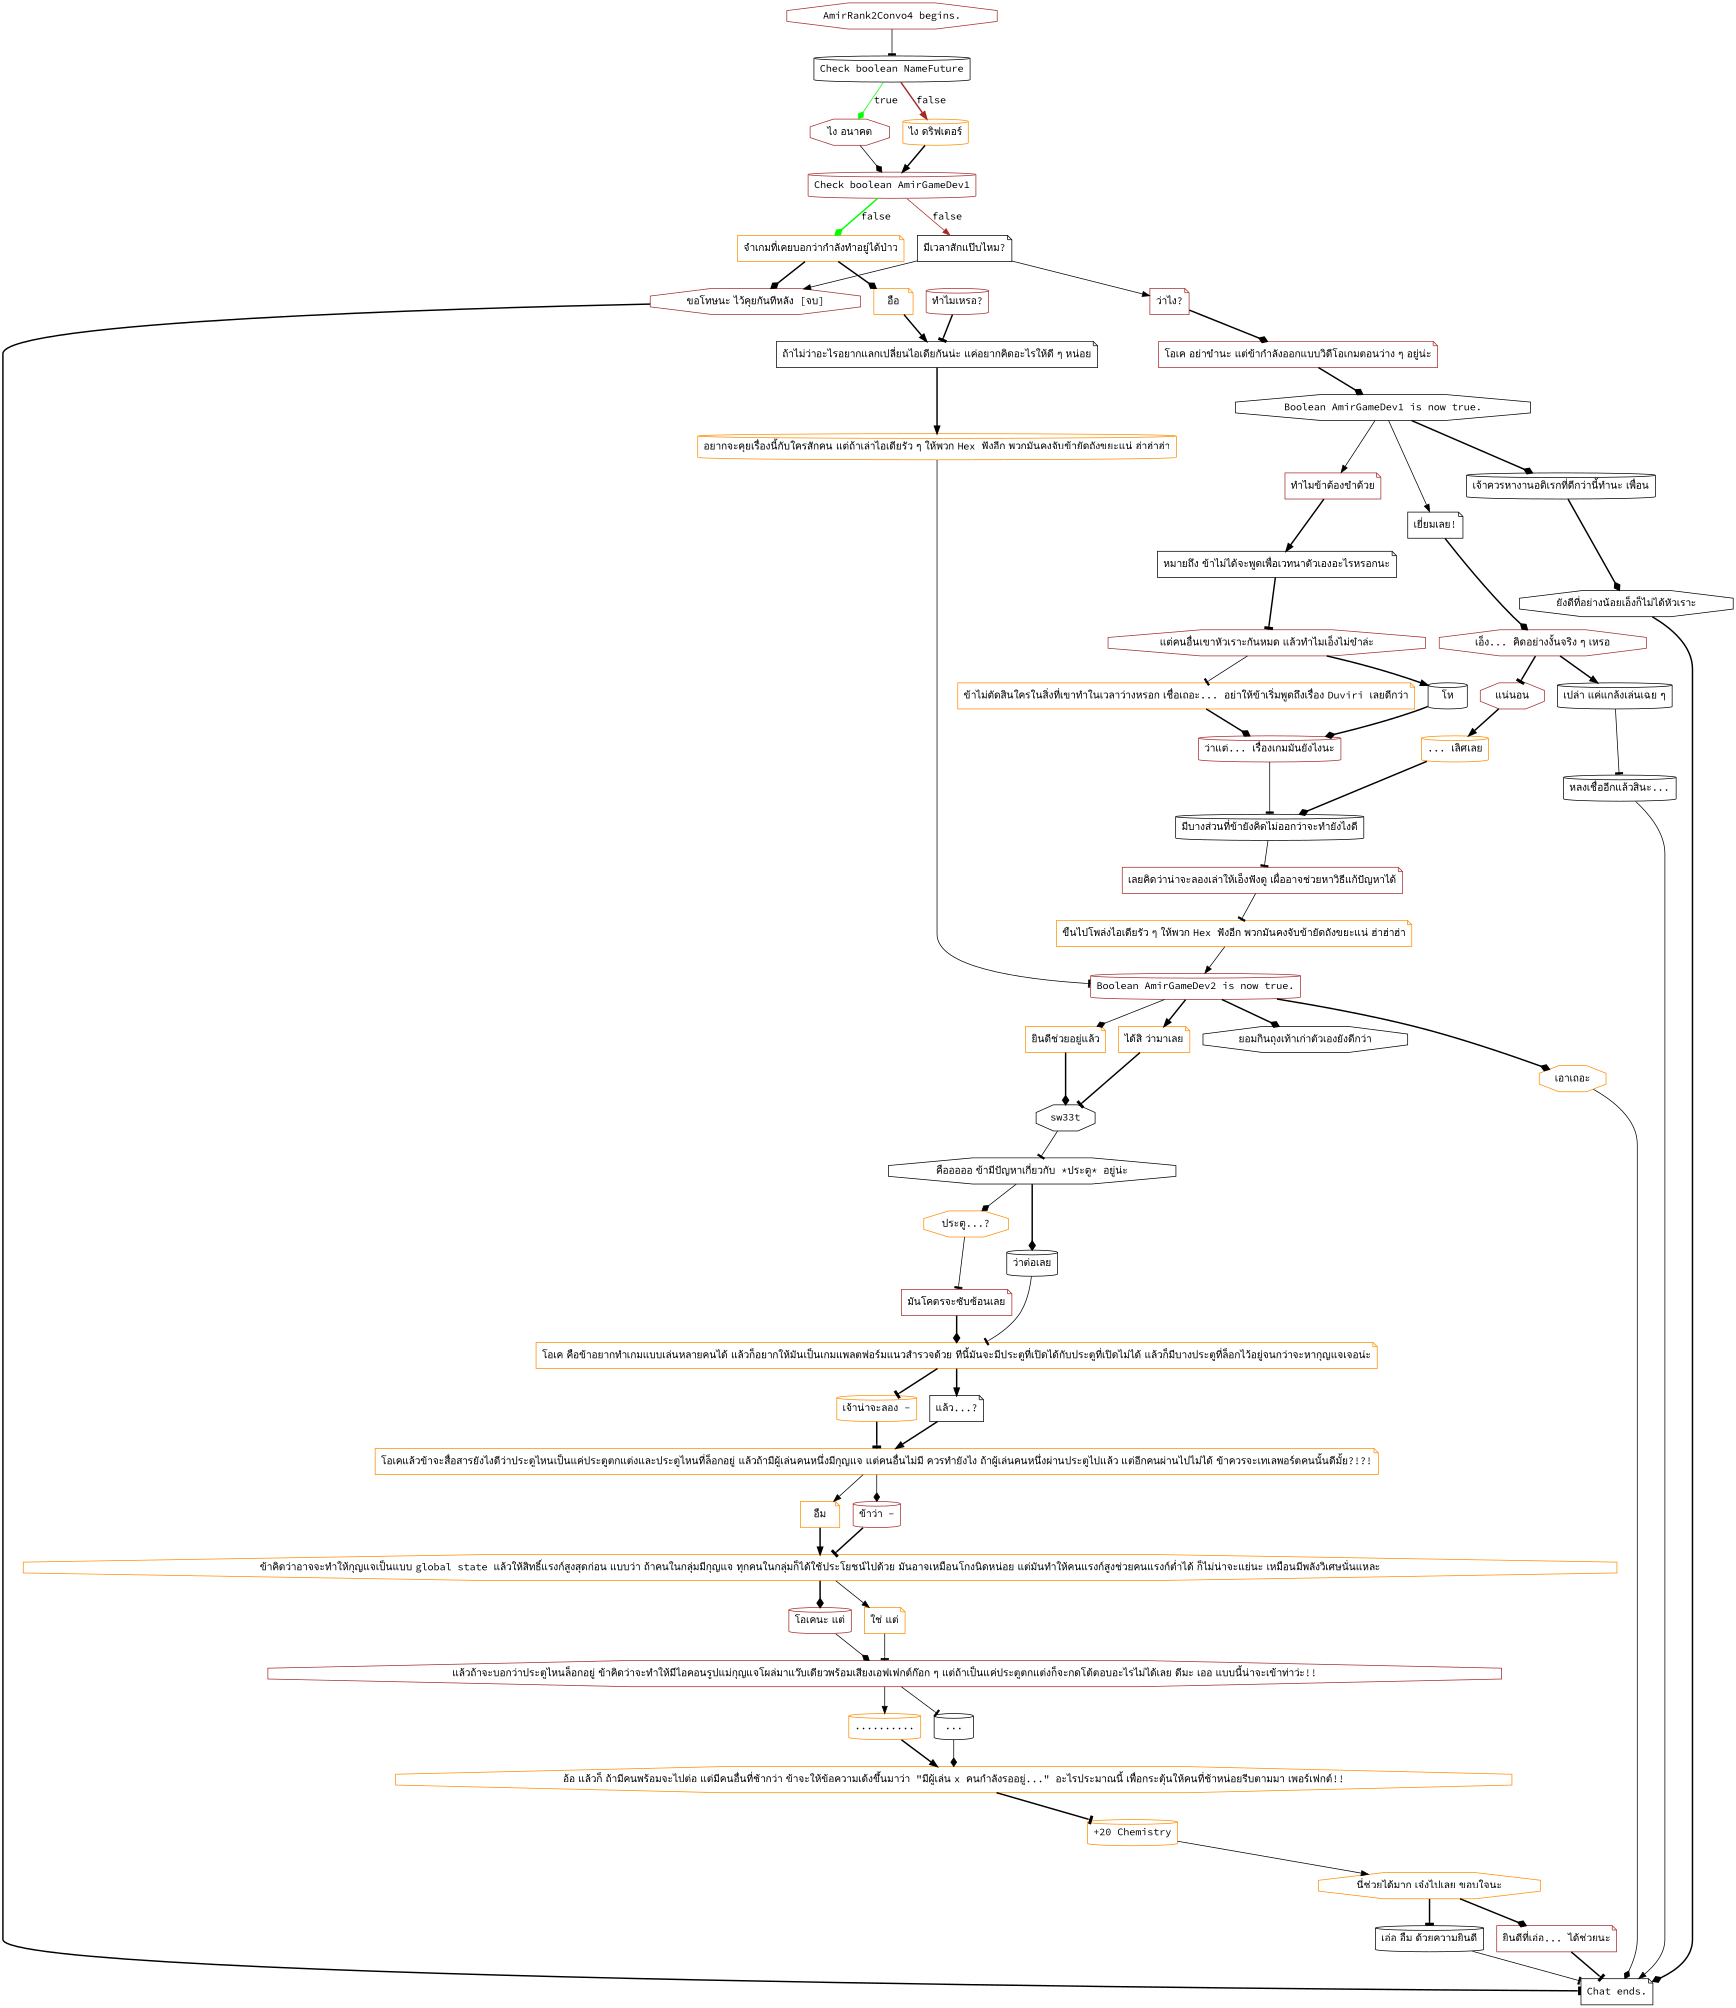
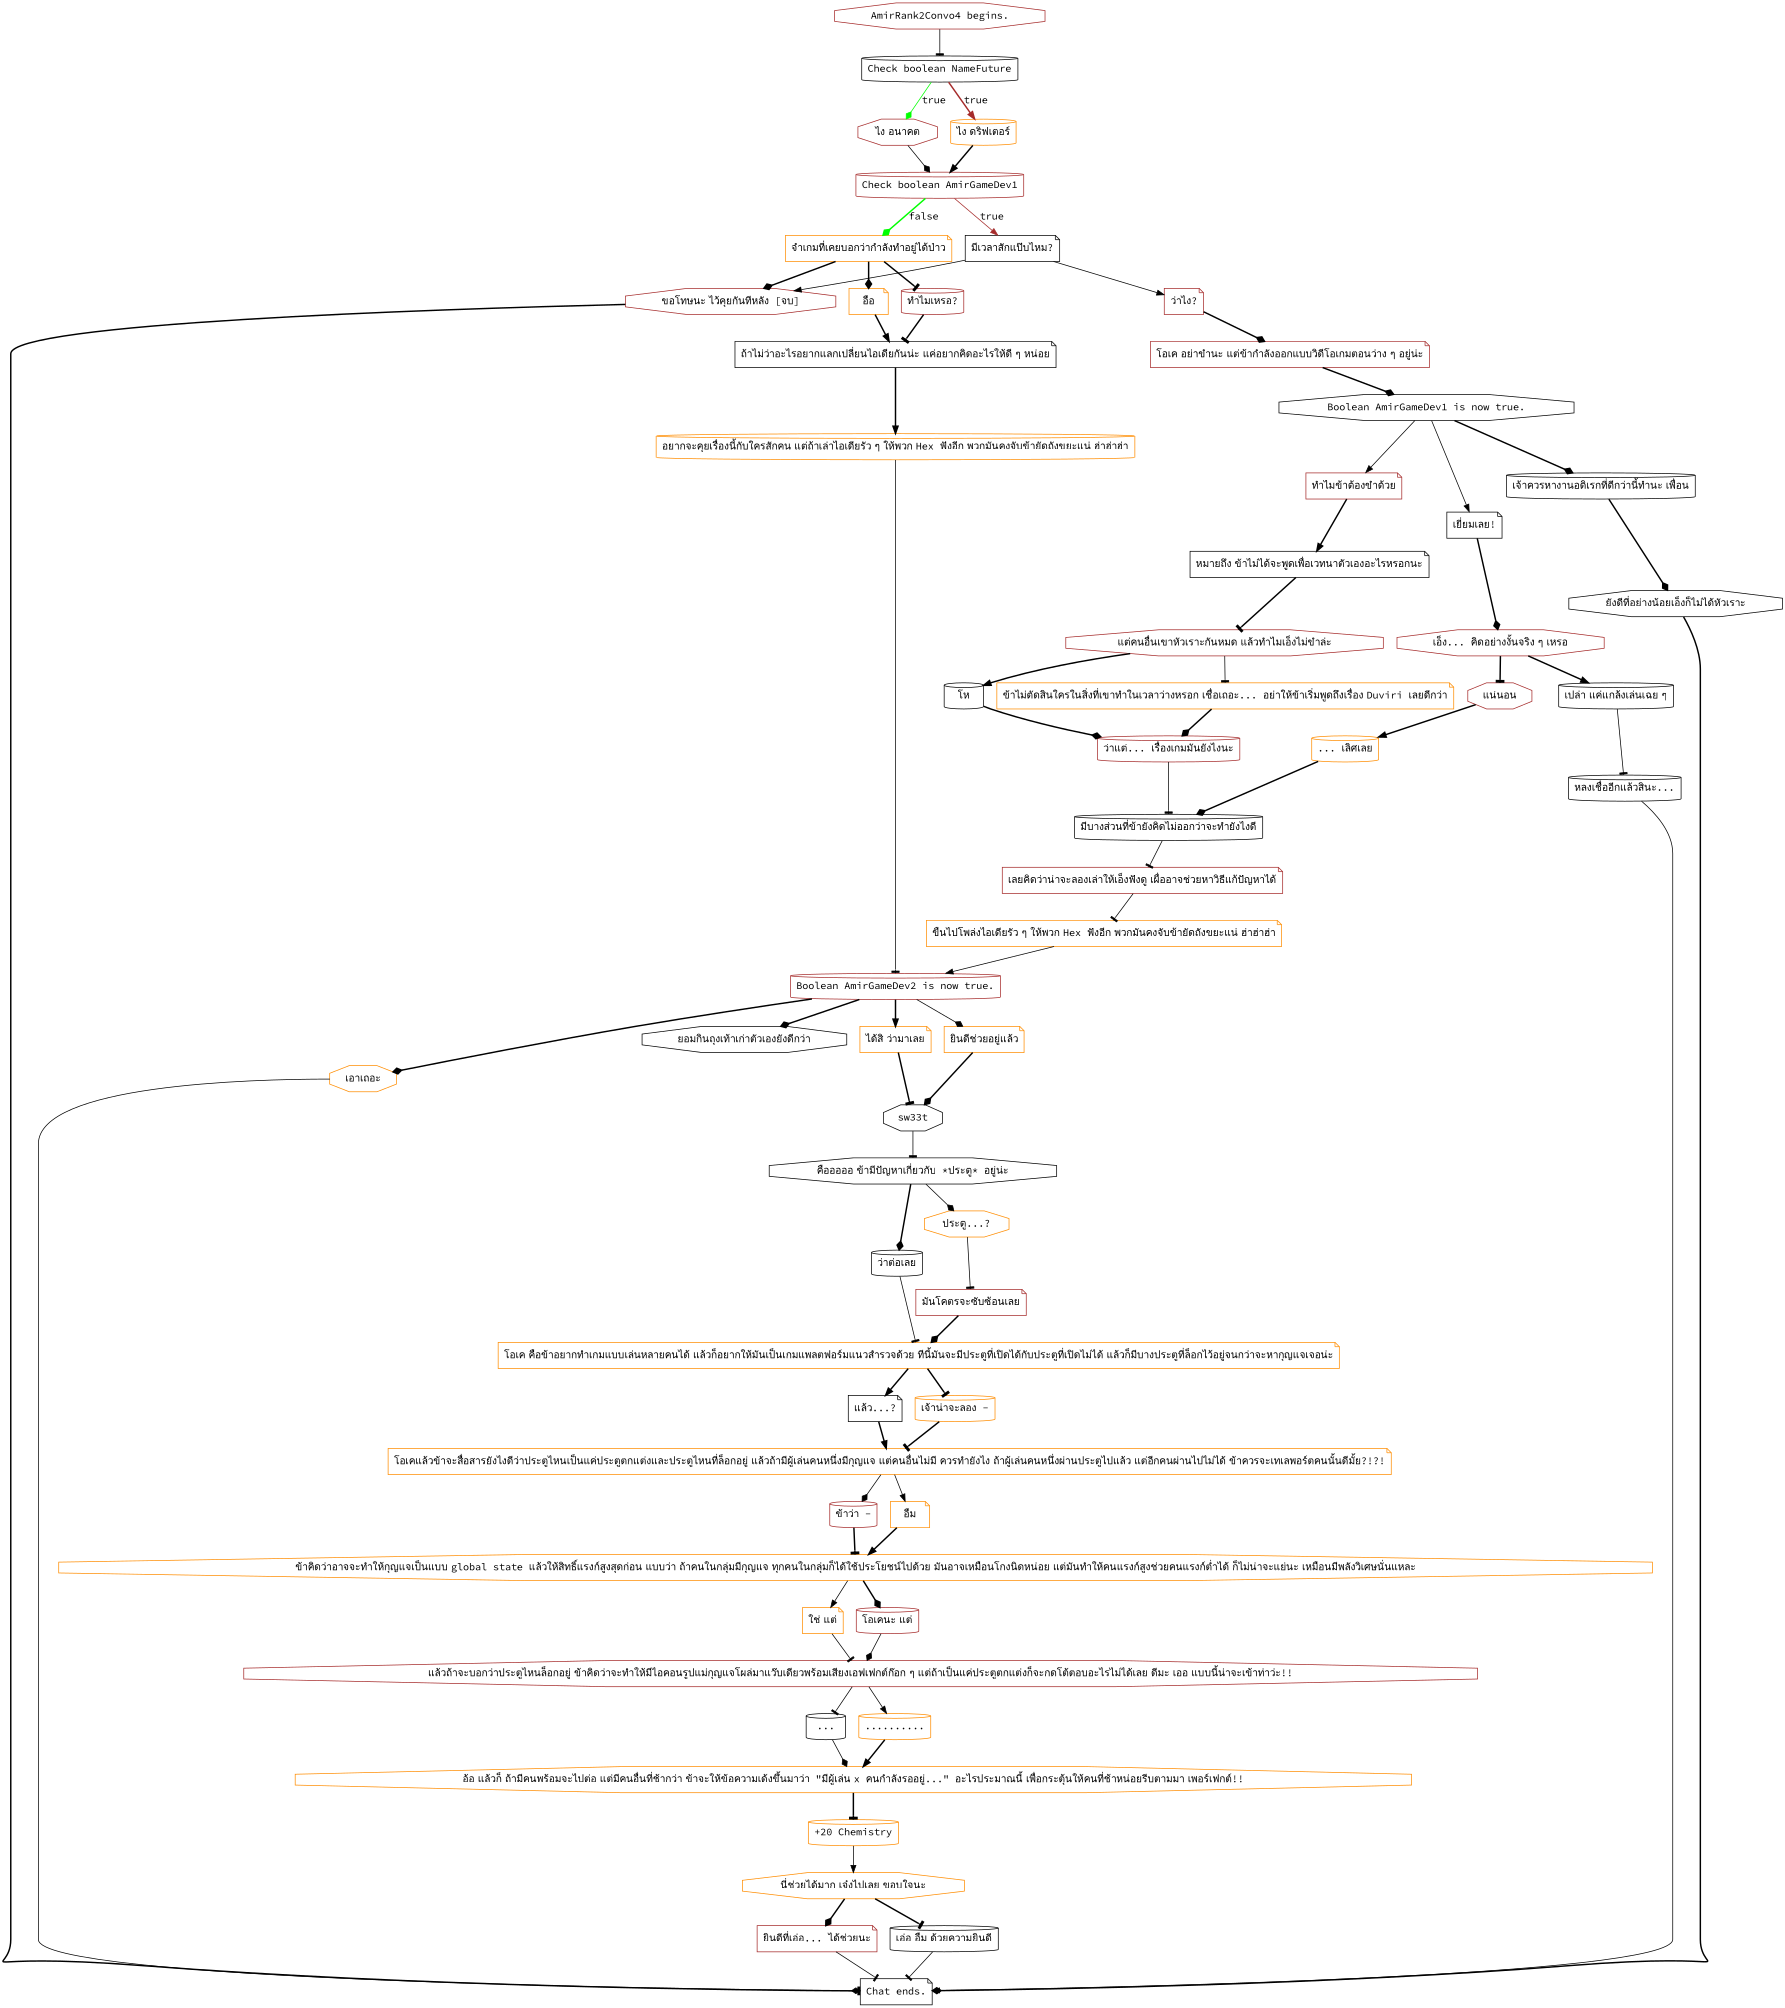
(931, 101) -> (976, 101)
(947, 217) -> (992, 217)
none -> (903, 277)
(1585, 1964) -> (855, 1964)
